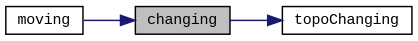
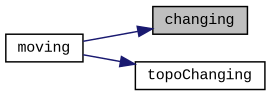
(249, 20) -> (102, 58)
